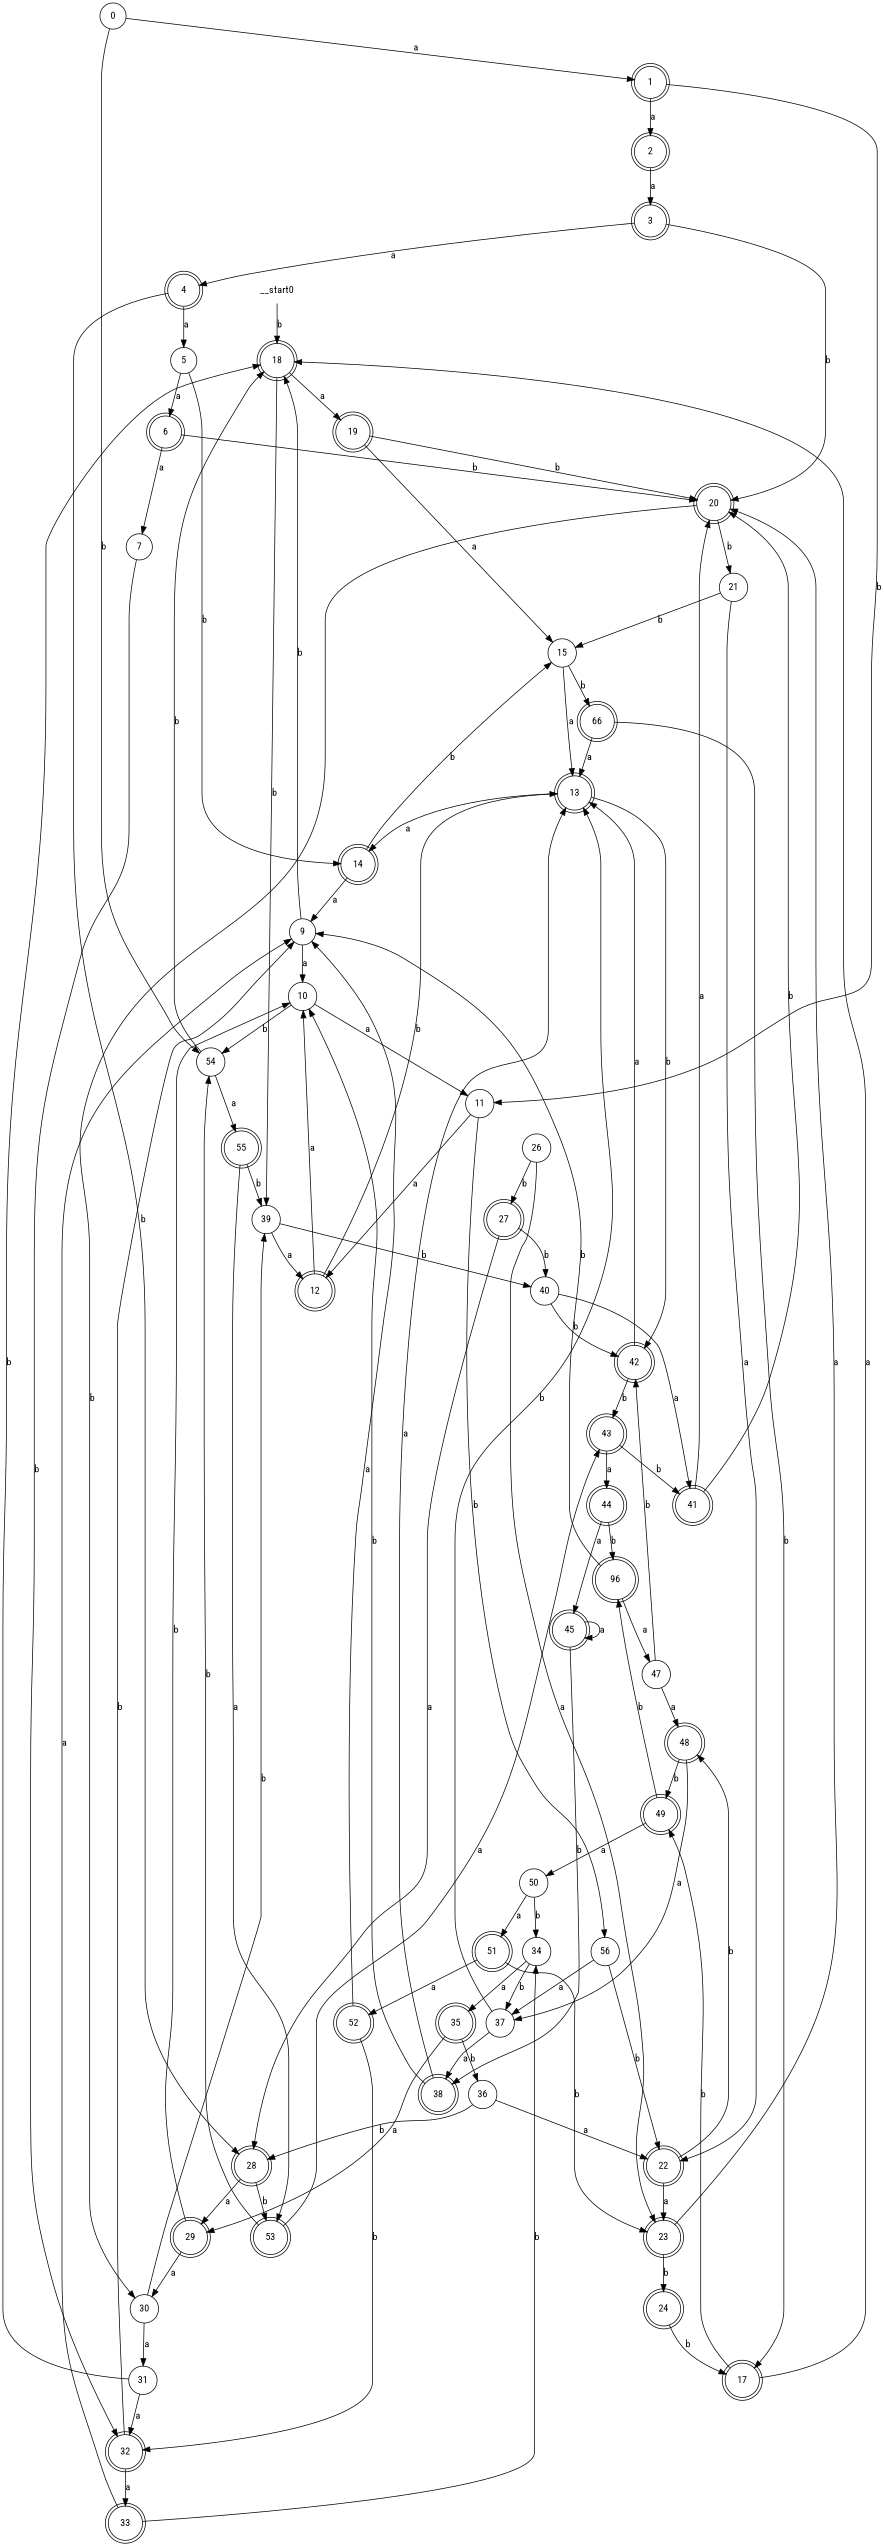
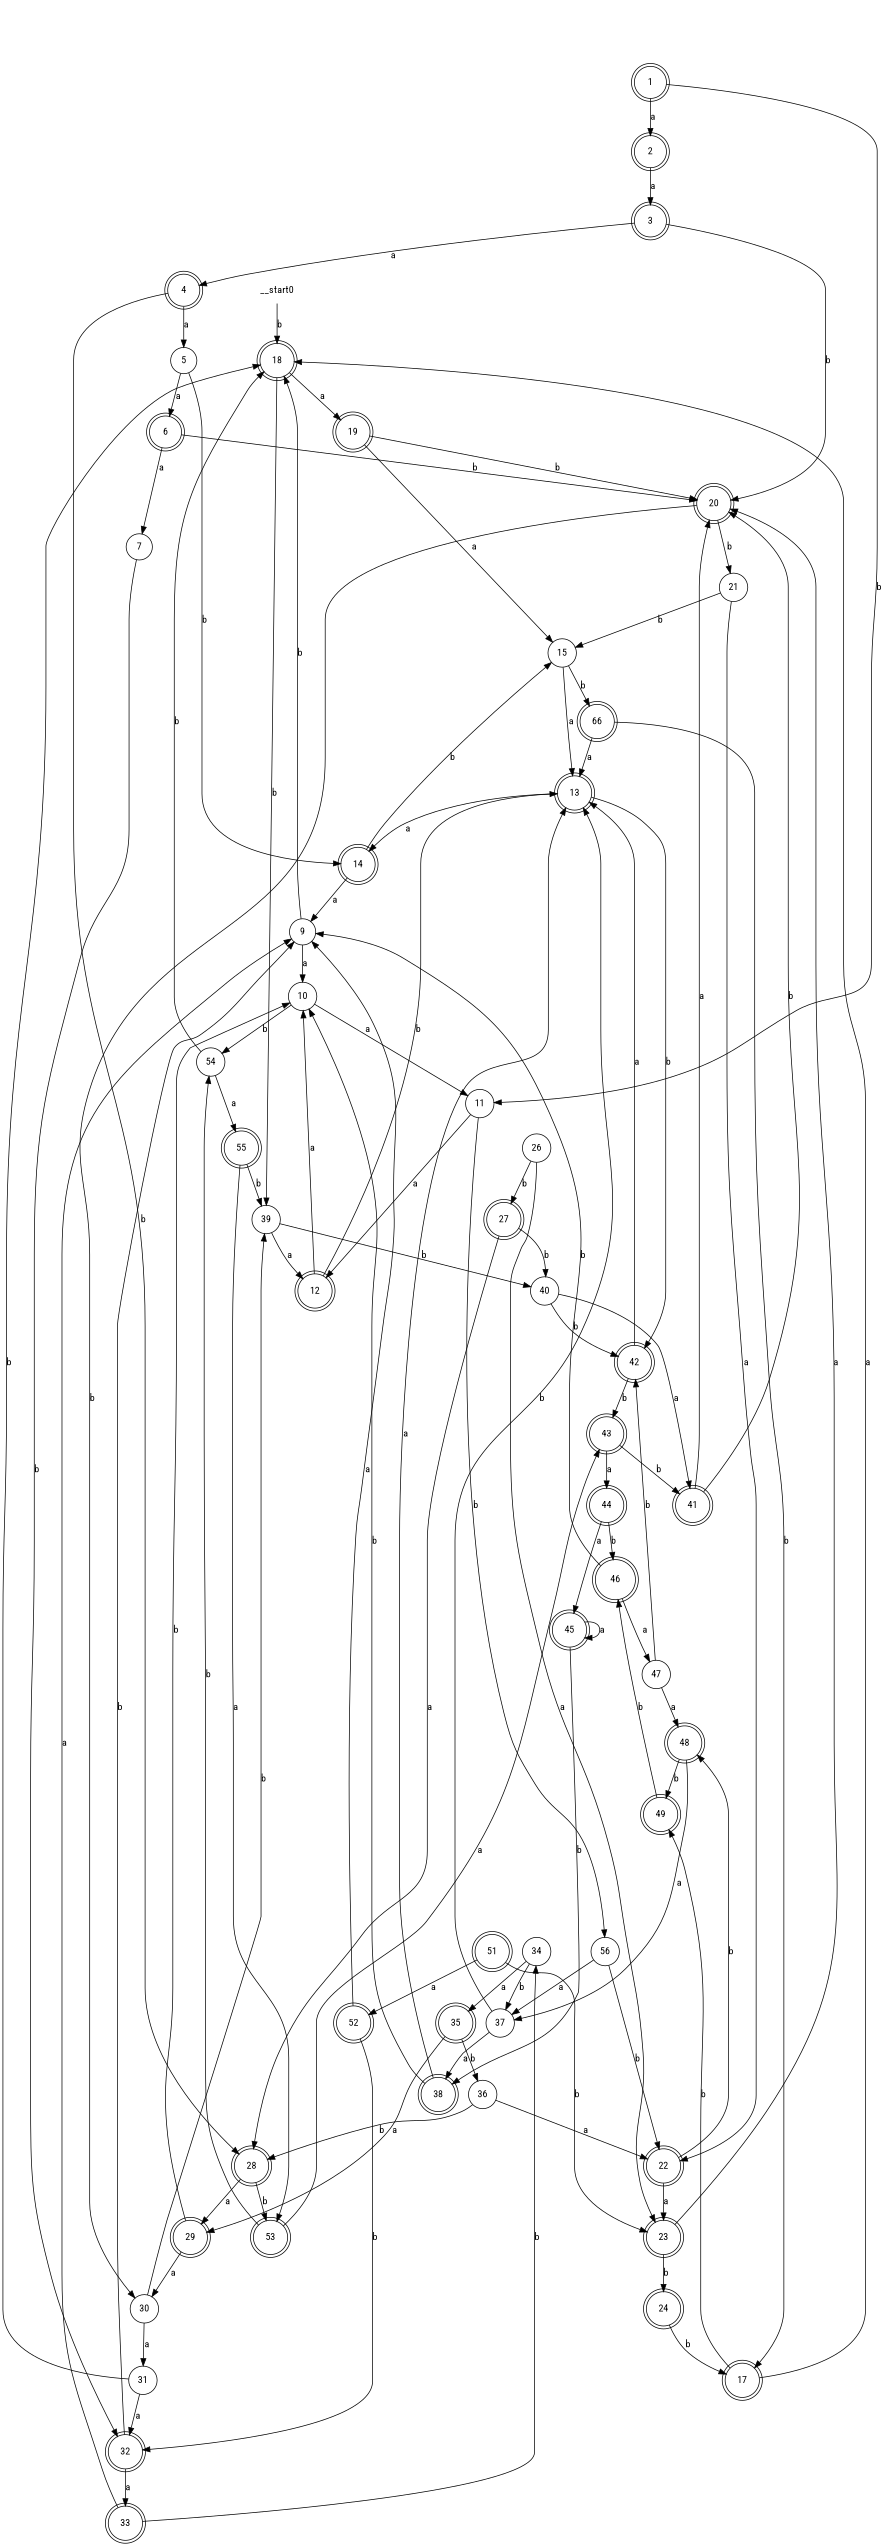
(113, 16) -> none
(615, 1580) -> (615, 1580)
(534, 1883) -> none
